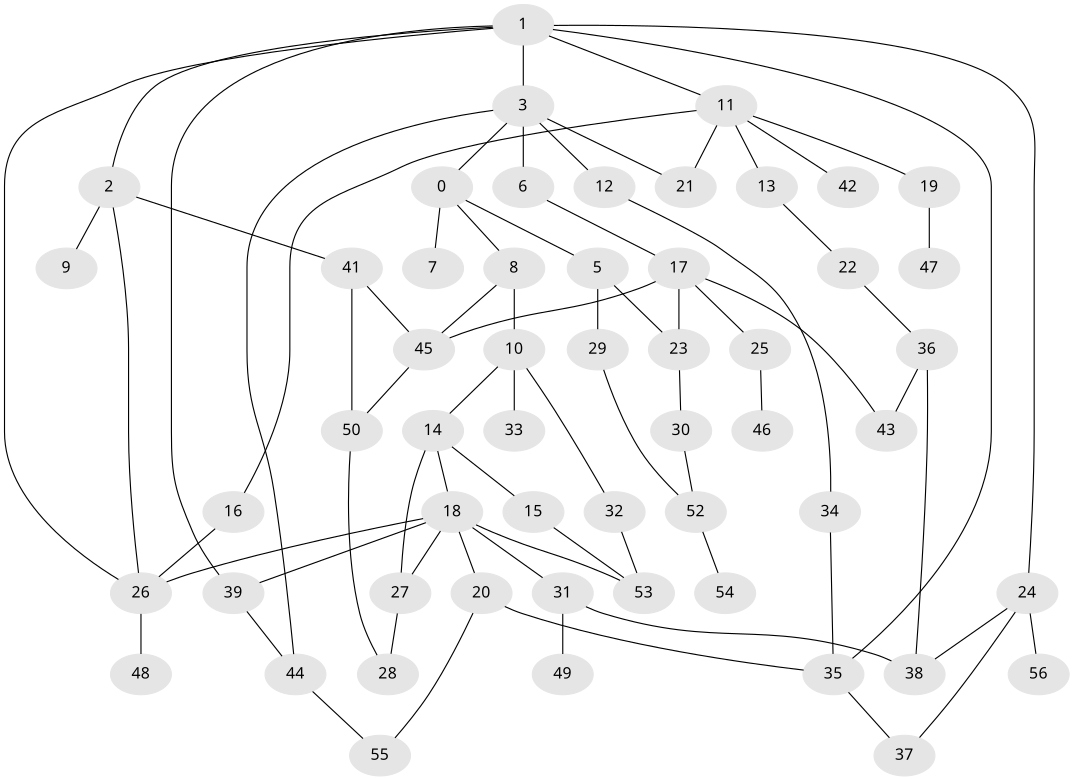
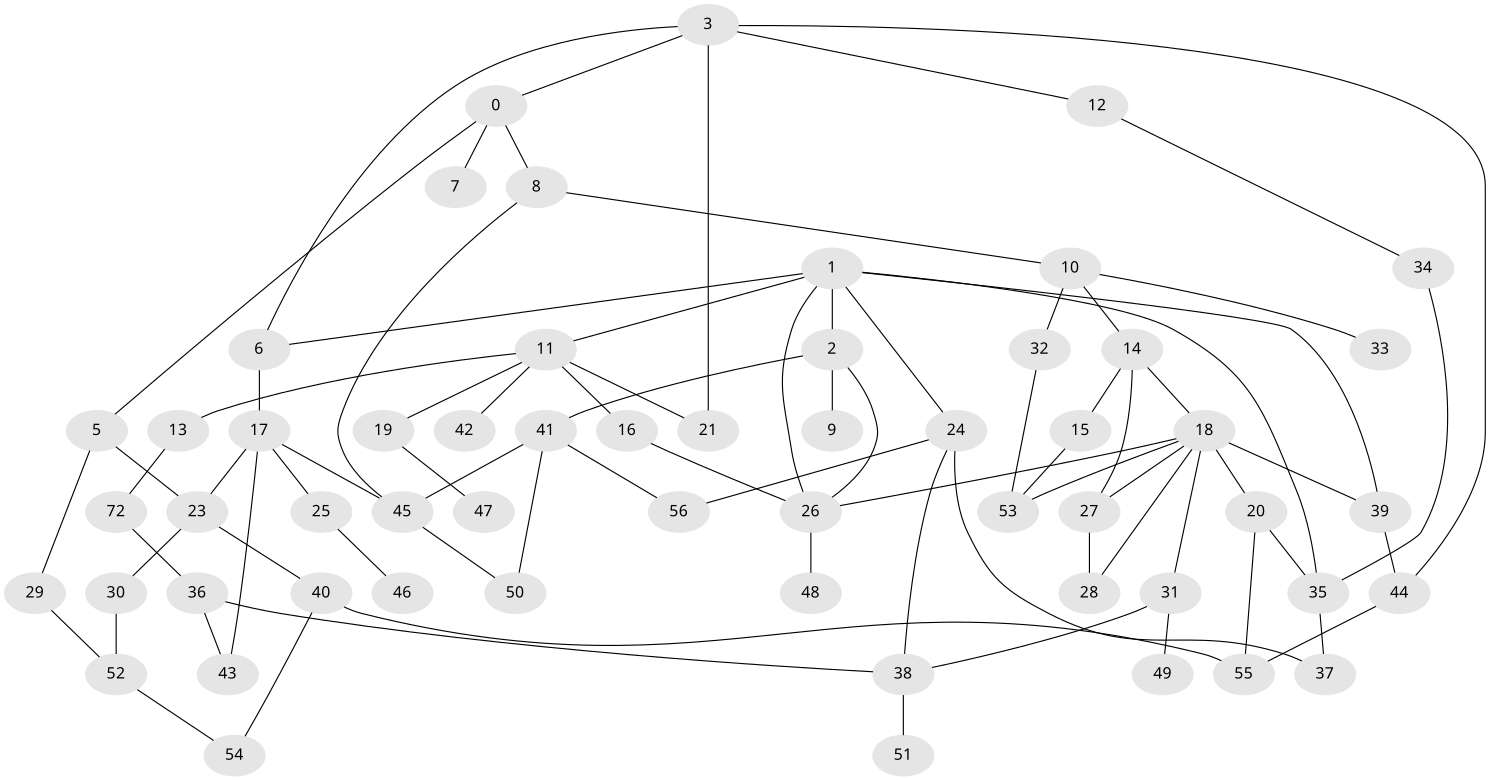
(523, 66) -> (546, 309)
(848, 268) -> (116, 512)
none -> (612, 471)
(351, 561) -> (1147, 512)
none -> (321, 593)
none -> (903, 756)
